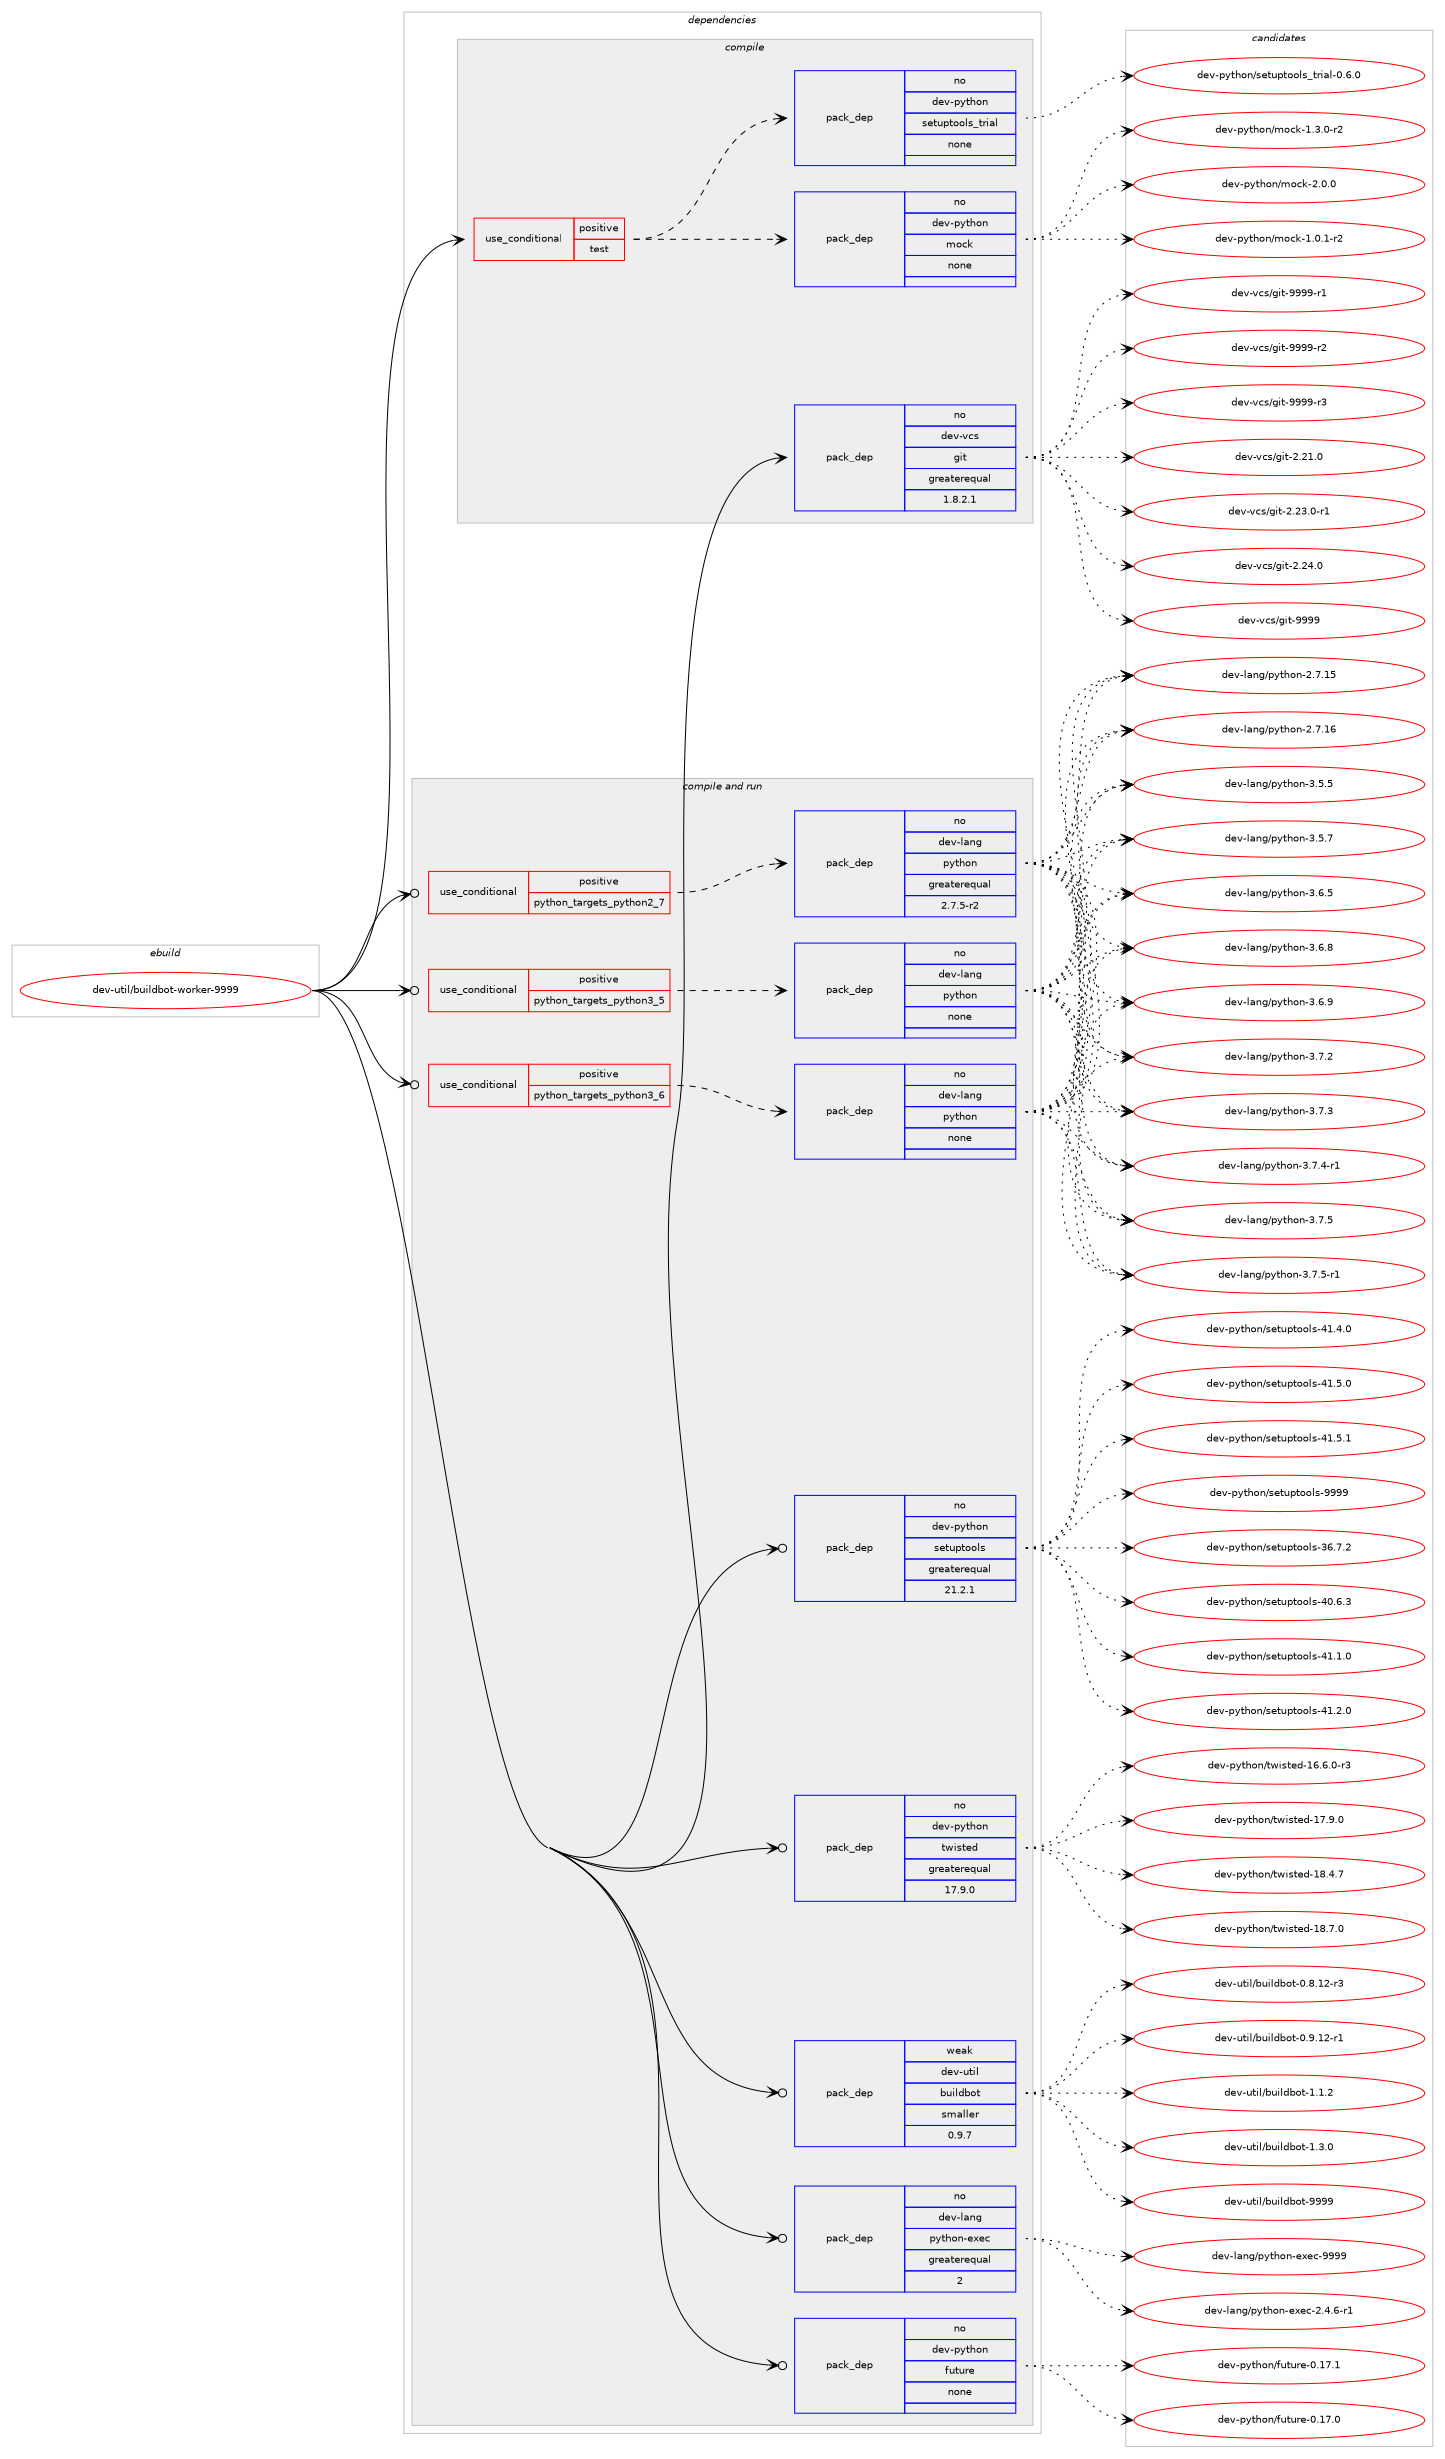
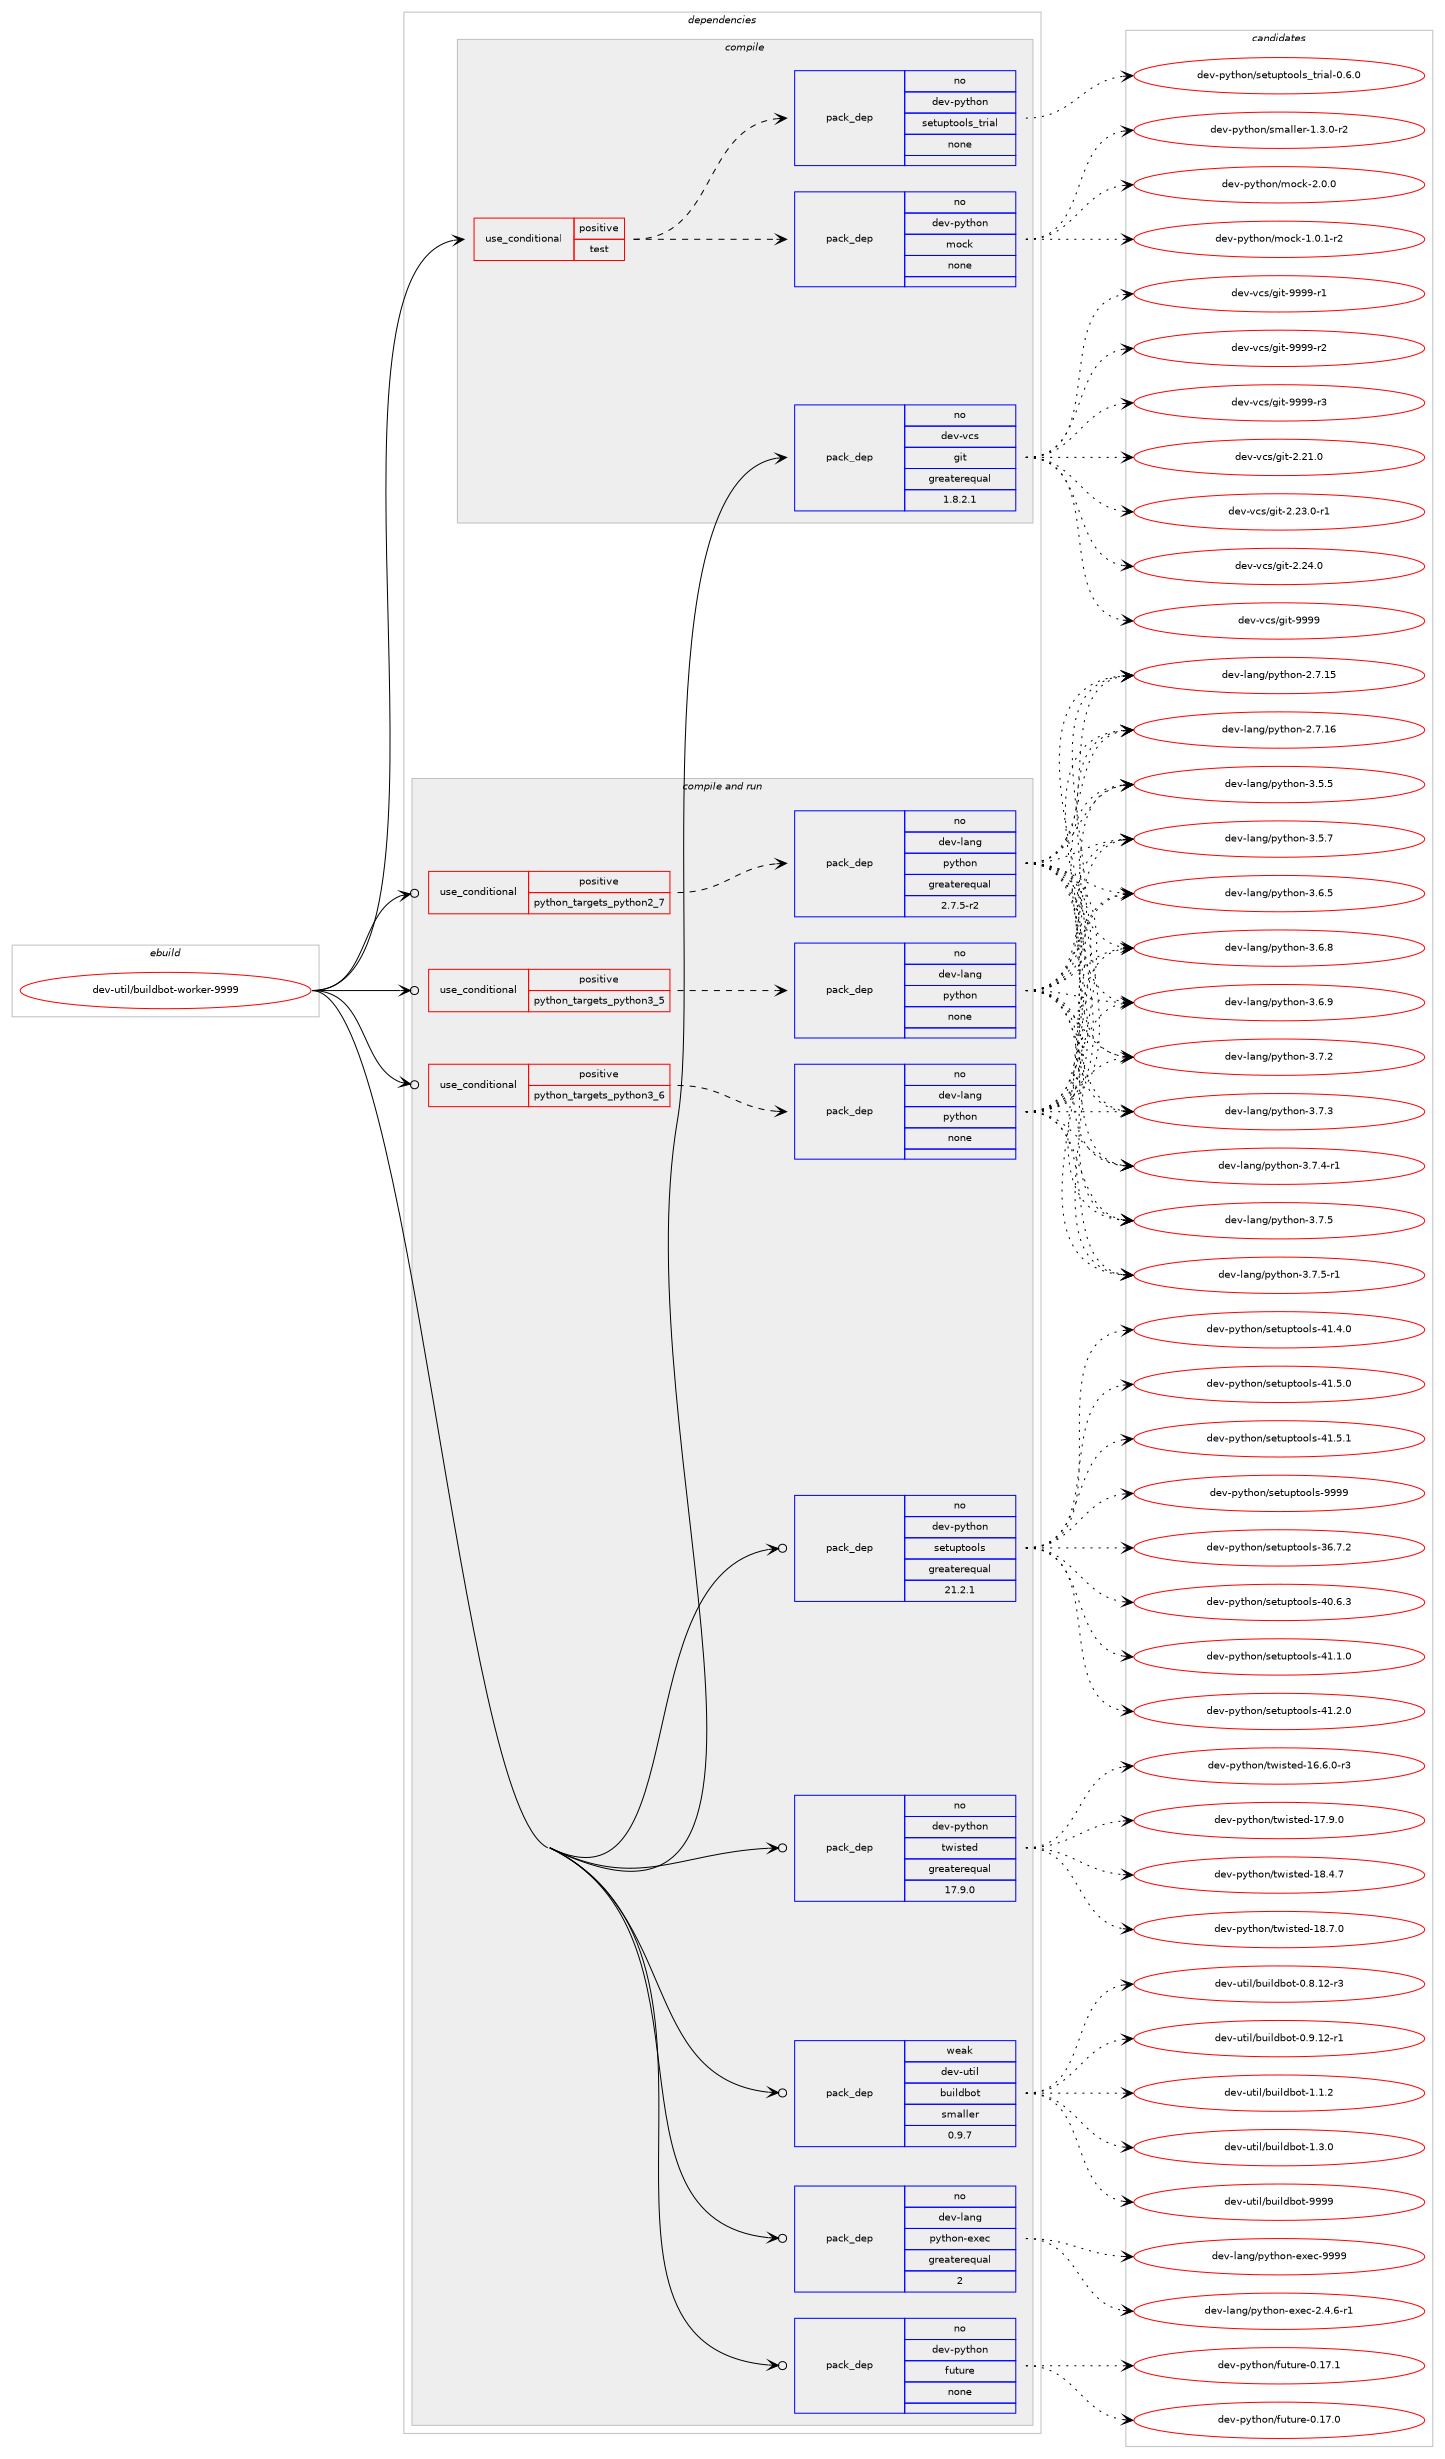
(1279, 130) -> (1279, 130)
